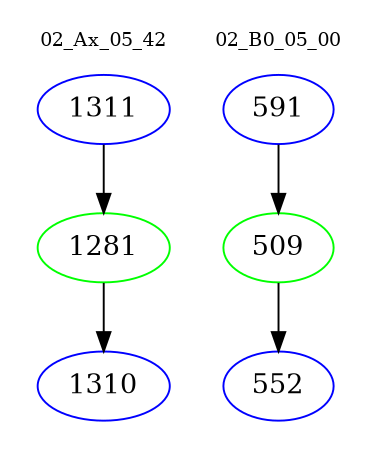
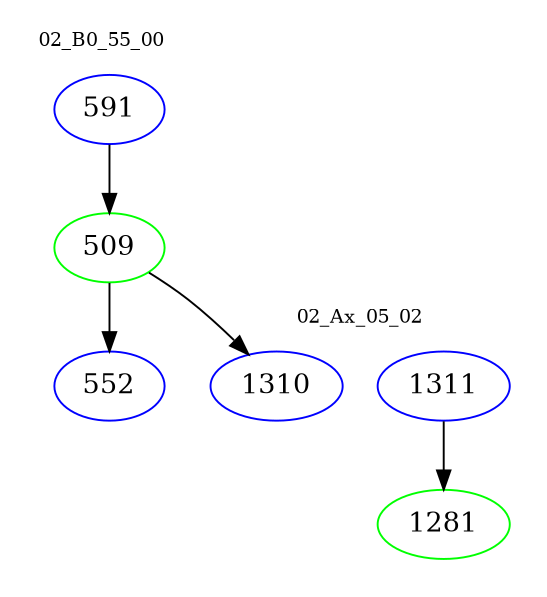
(104, 41) -> (360, 318)
(279, 41) -> (102, 41)
(104, 308) -> (208, 316)
